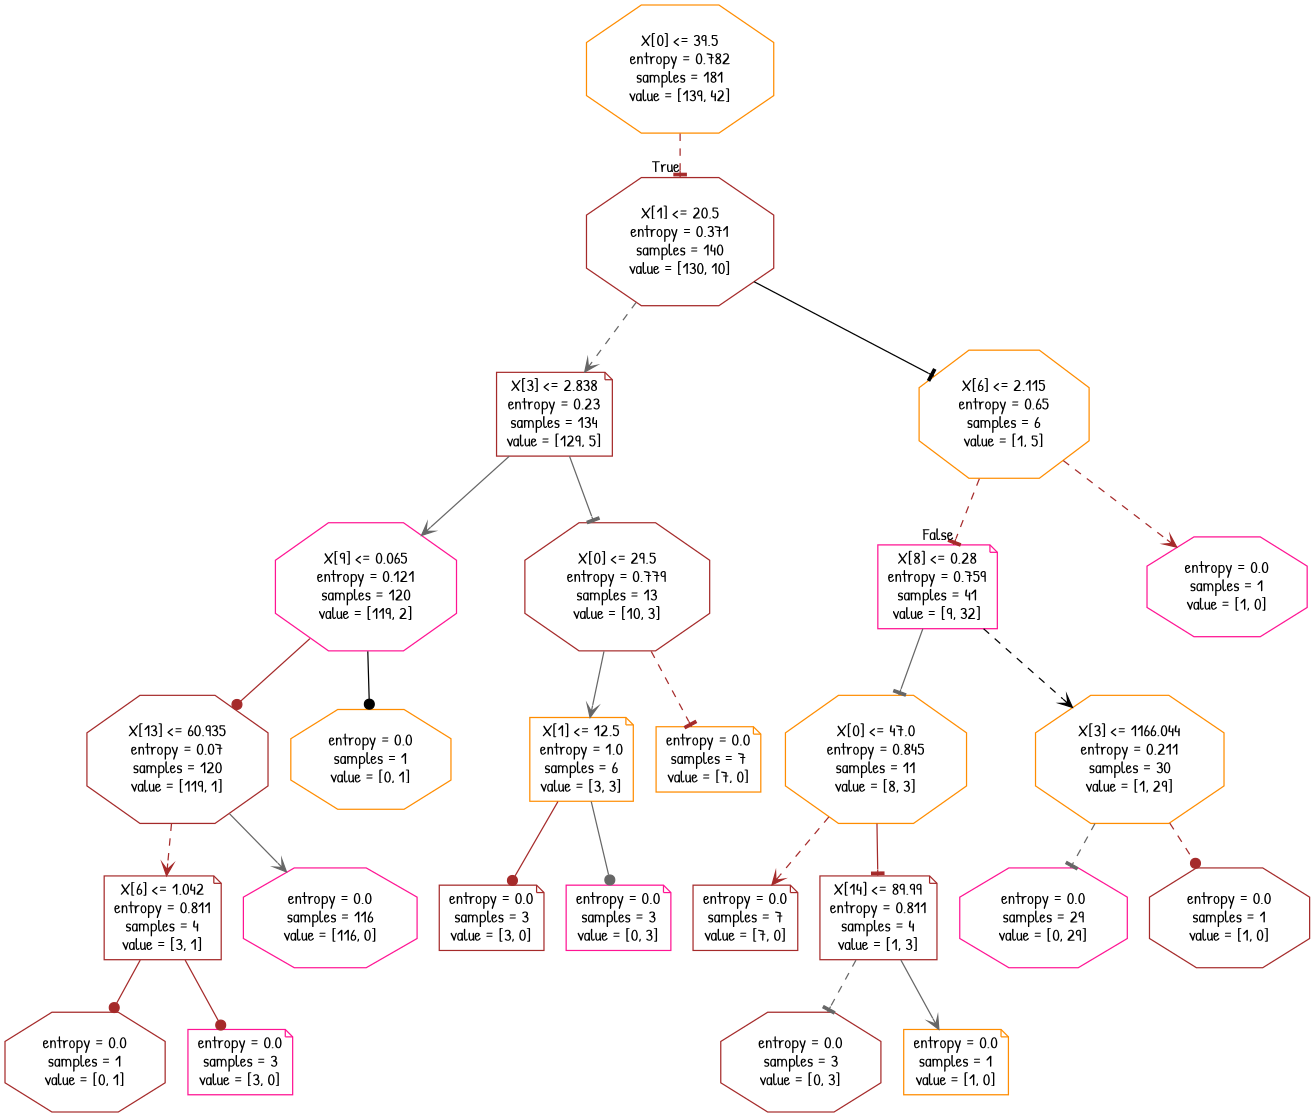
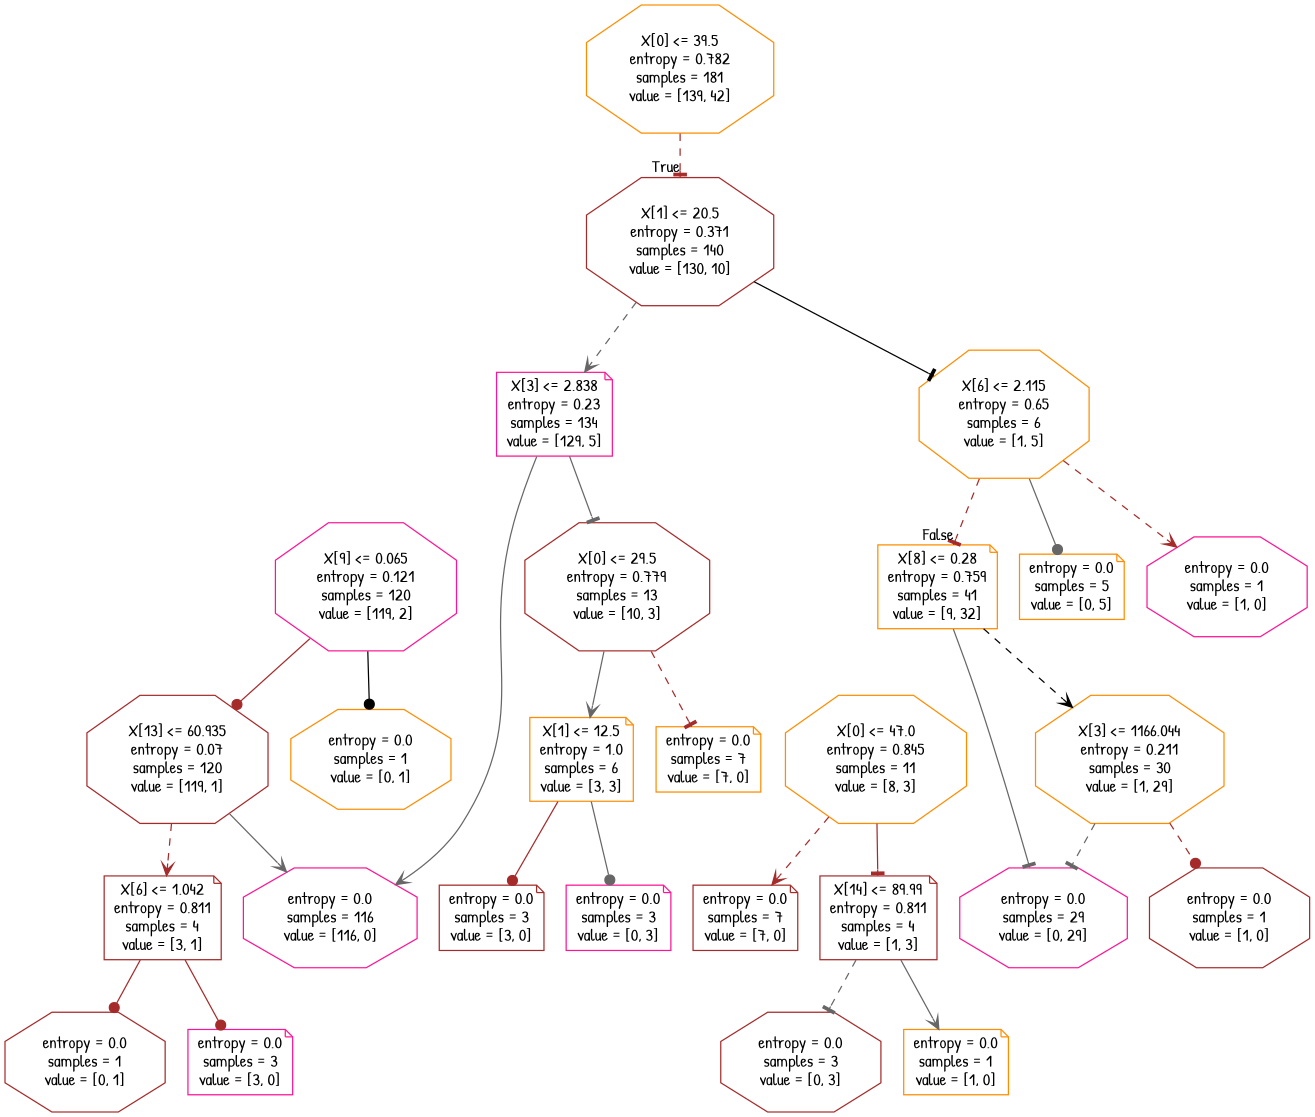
(554, 414) -> (554, 414)
(470, 492) -> (502, 681)
(938, 587) -> (938, 587)
none -> (1072, 587)
(912, 659) -> (993, 745)
